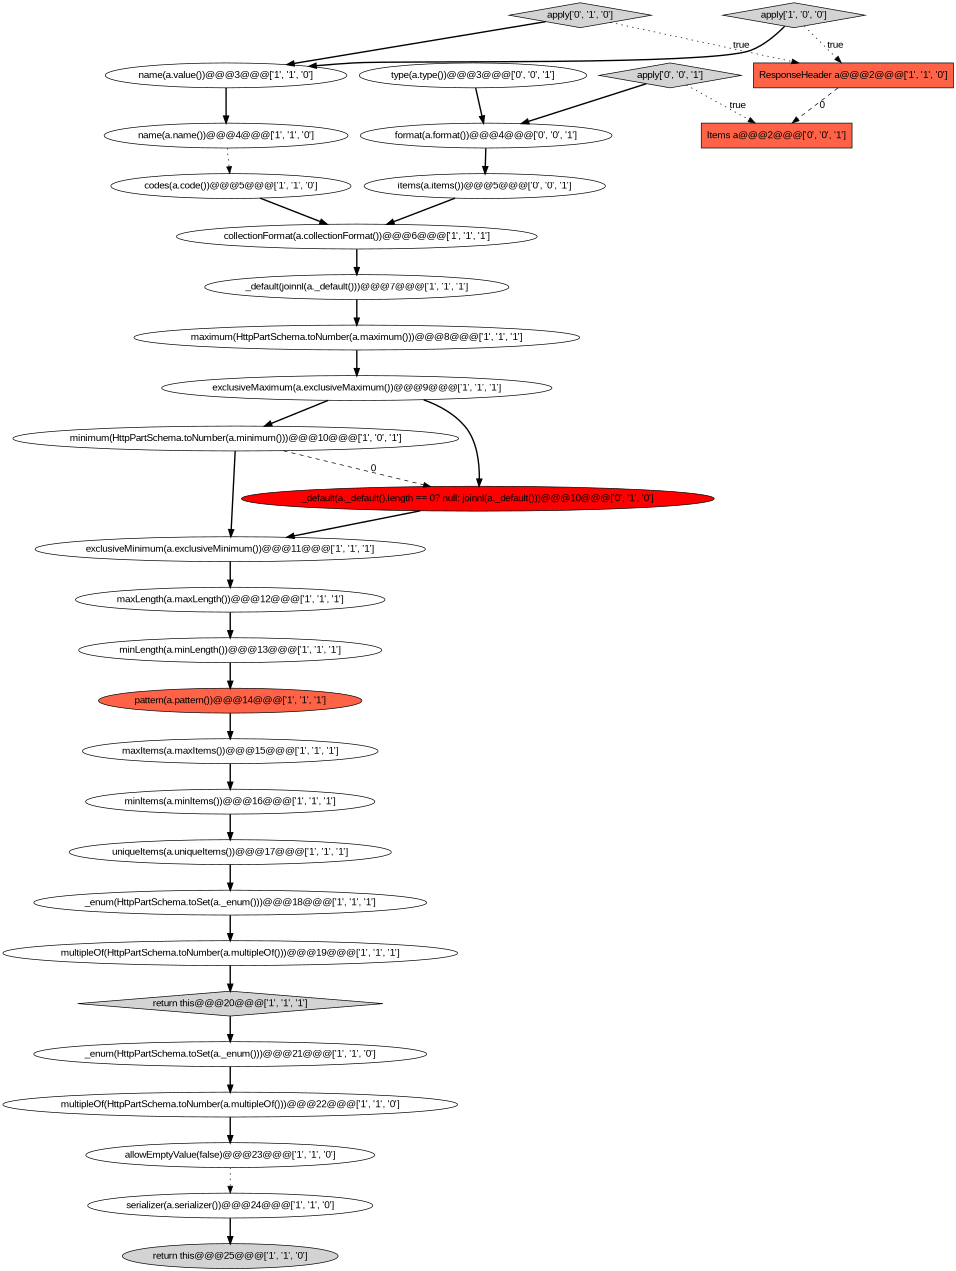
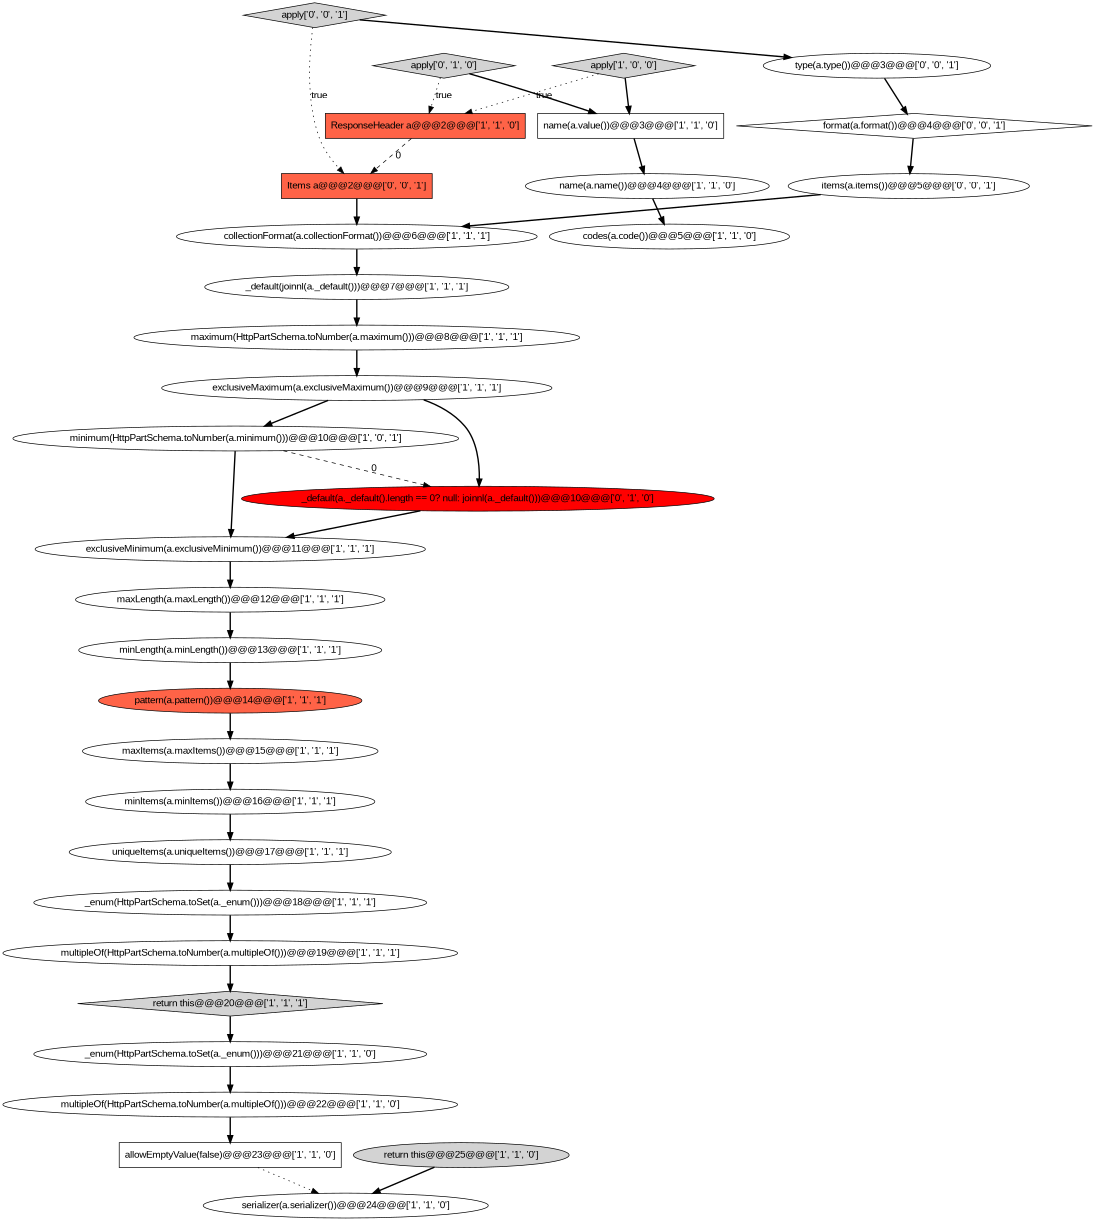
(226, 75) -> (631, 126)
(587, 103) -> (572, 38)
(486, 136) -> (914, 126)
(228, 157) -> (655, 205)
(290, 210) -> (357, 208)
(230, 1155) -> (230, 1155)
(230, 1227) -> (407, 1179)
